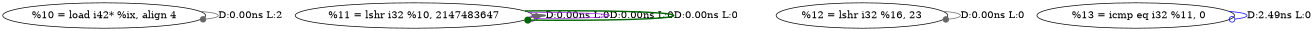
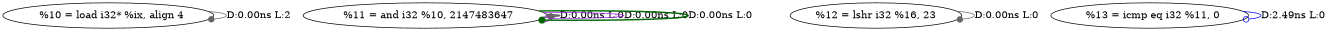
(104, 16) -> (108, 16)
(414, 16) -> (425, 16)
